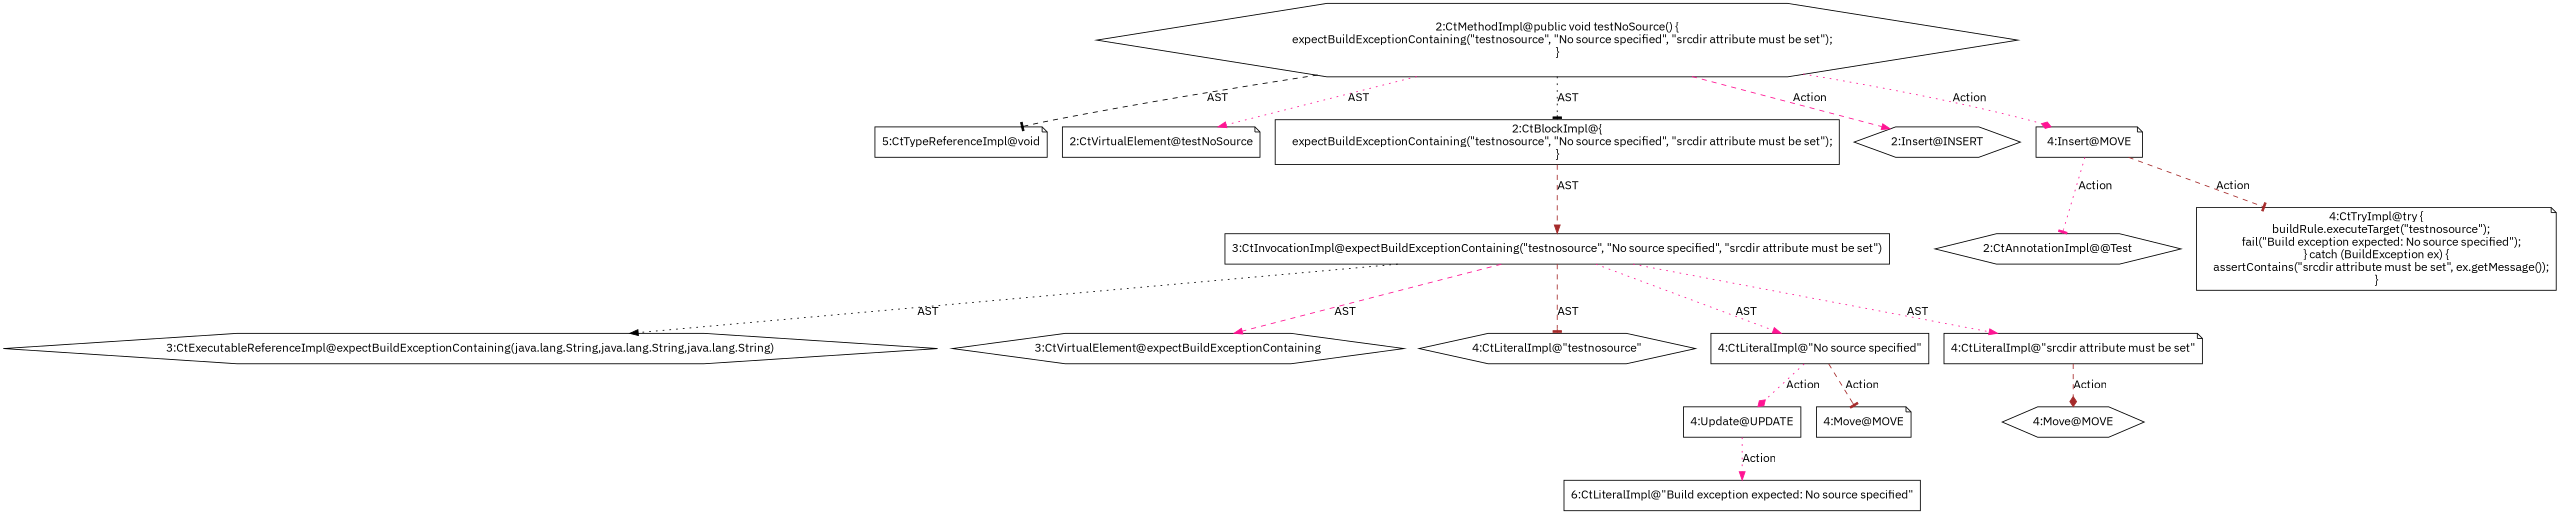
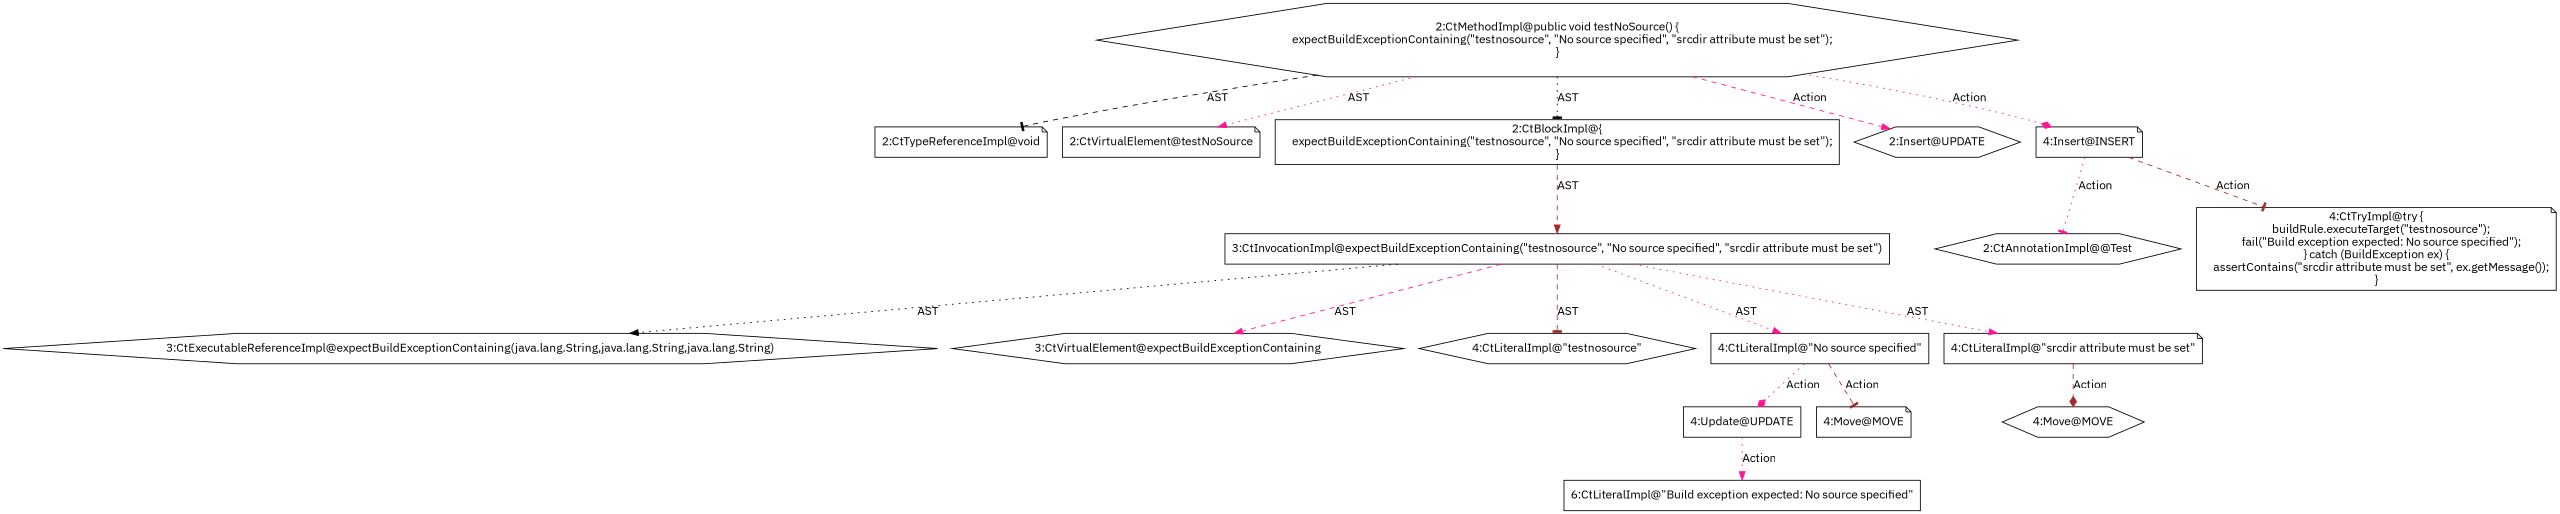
(961, 142) -> (961, 142)
(1937, 142) -> (1937, 142)
(2089, 142) -> (2089, 142)
